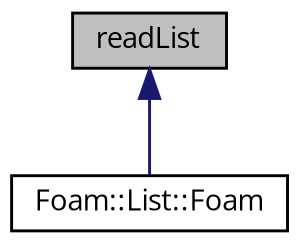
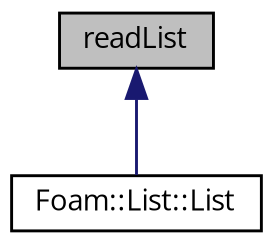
(150, 203) -> (136, 203)
